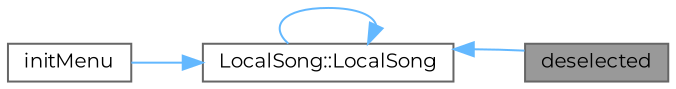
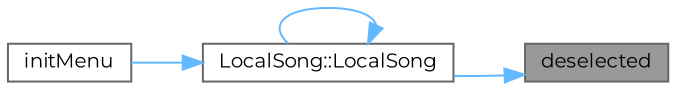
(499, 50) -> (479, 76)
